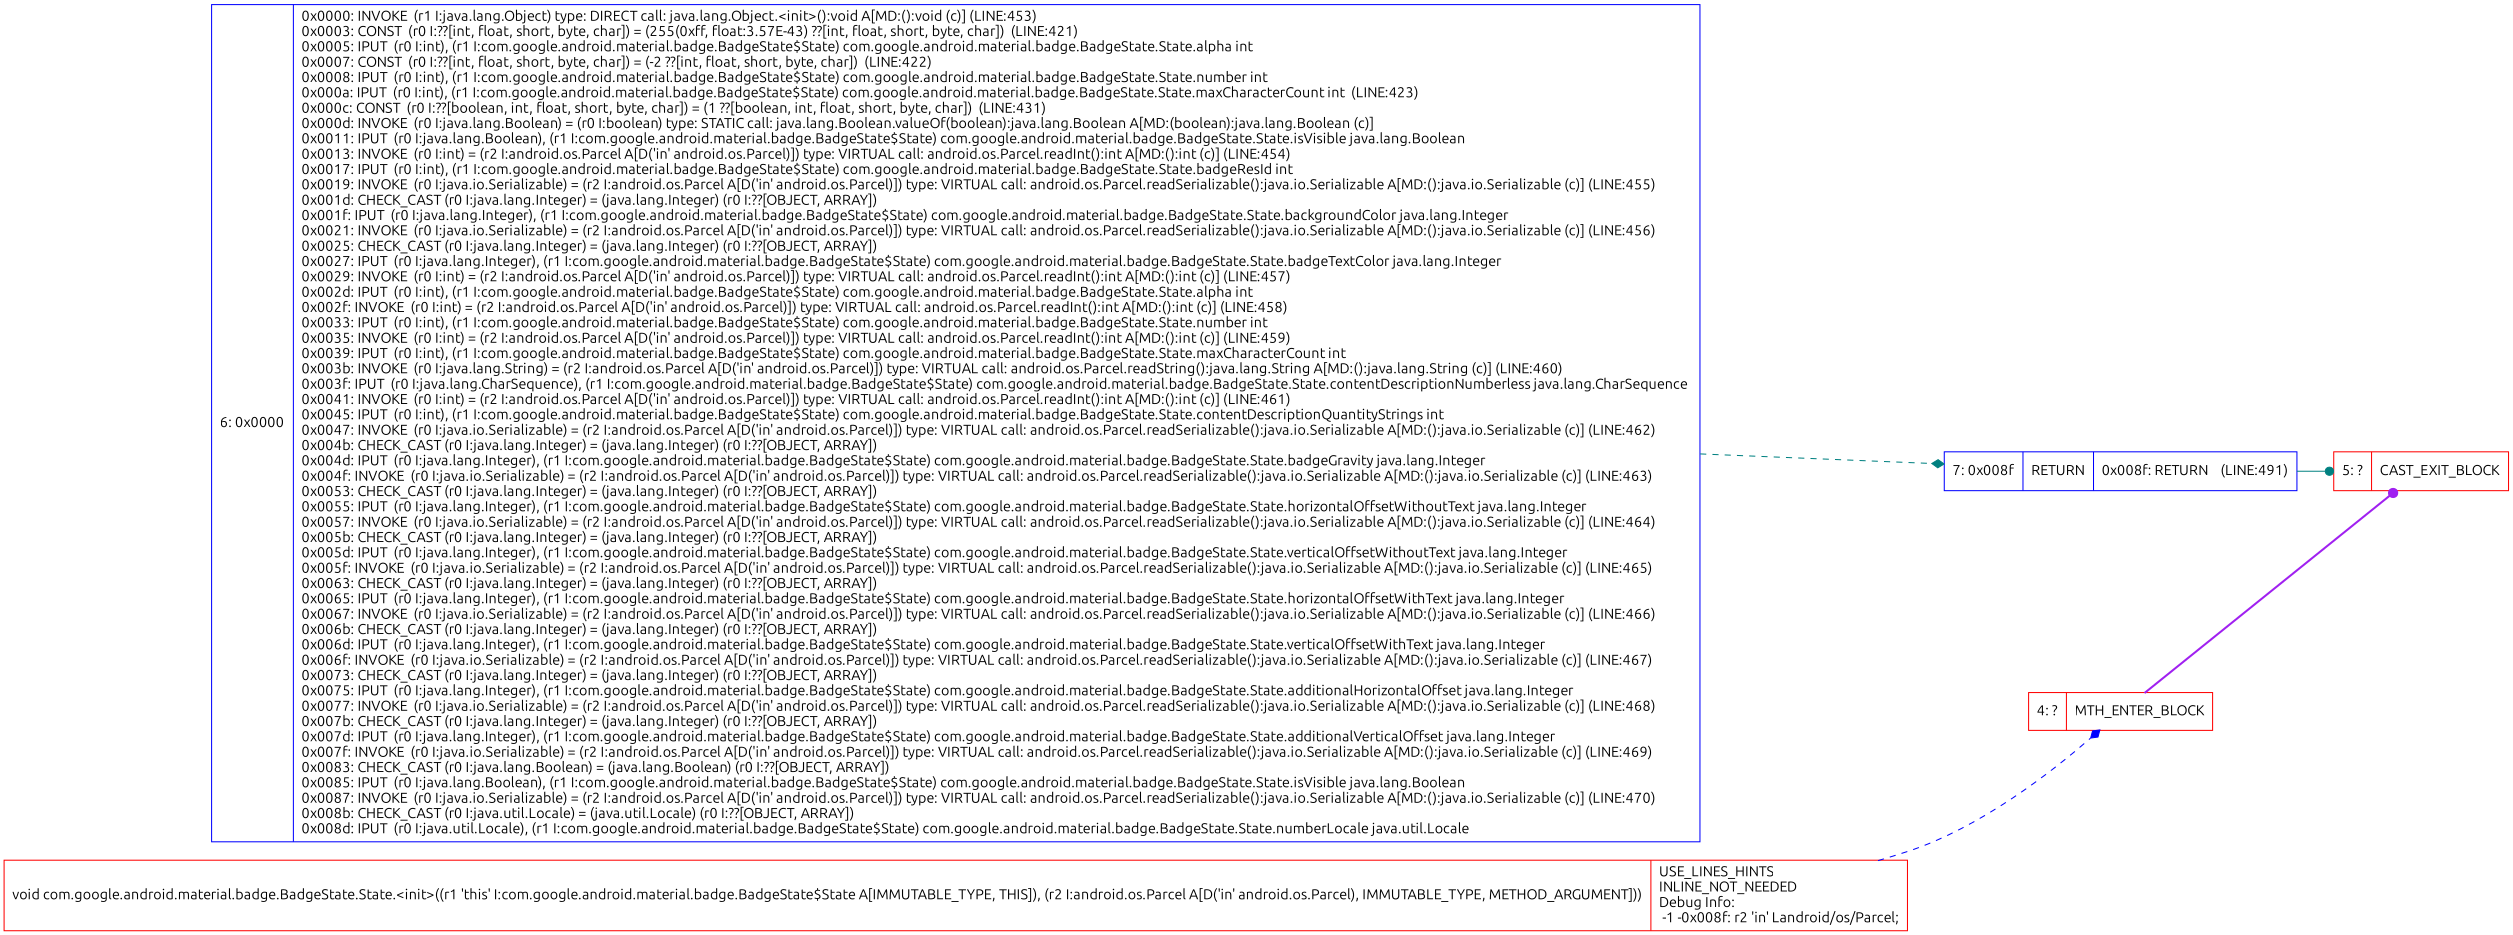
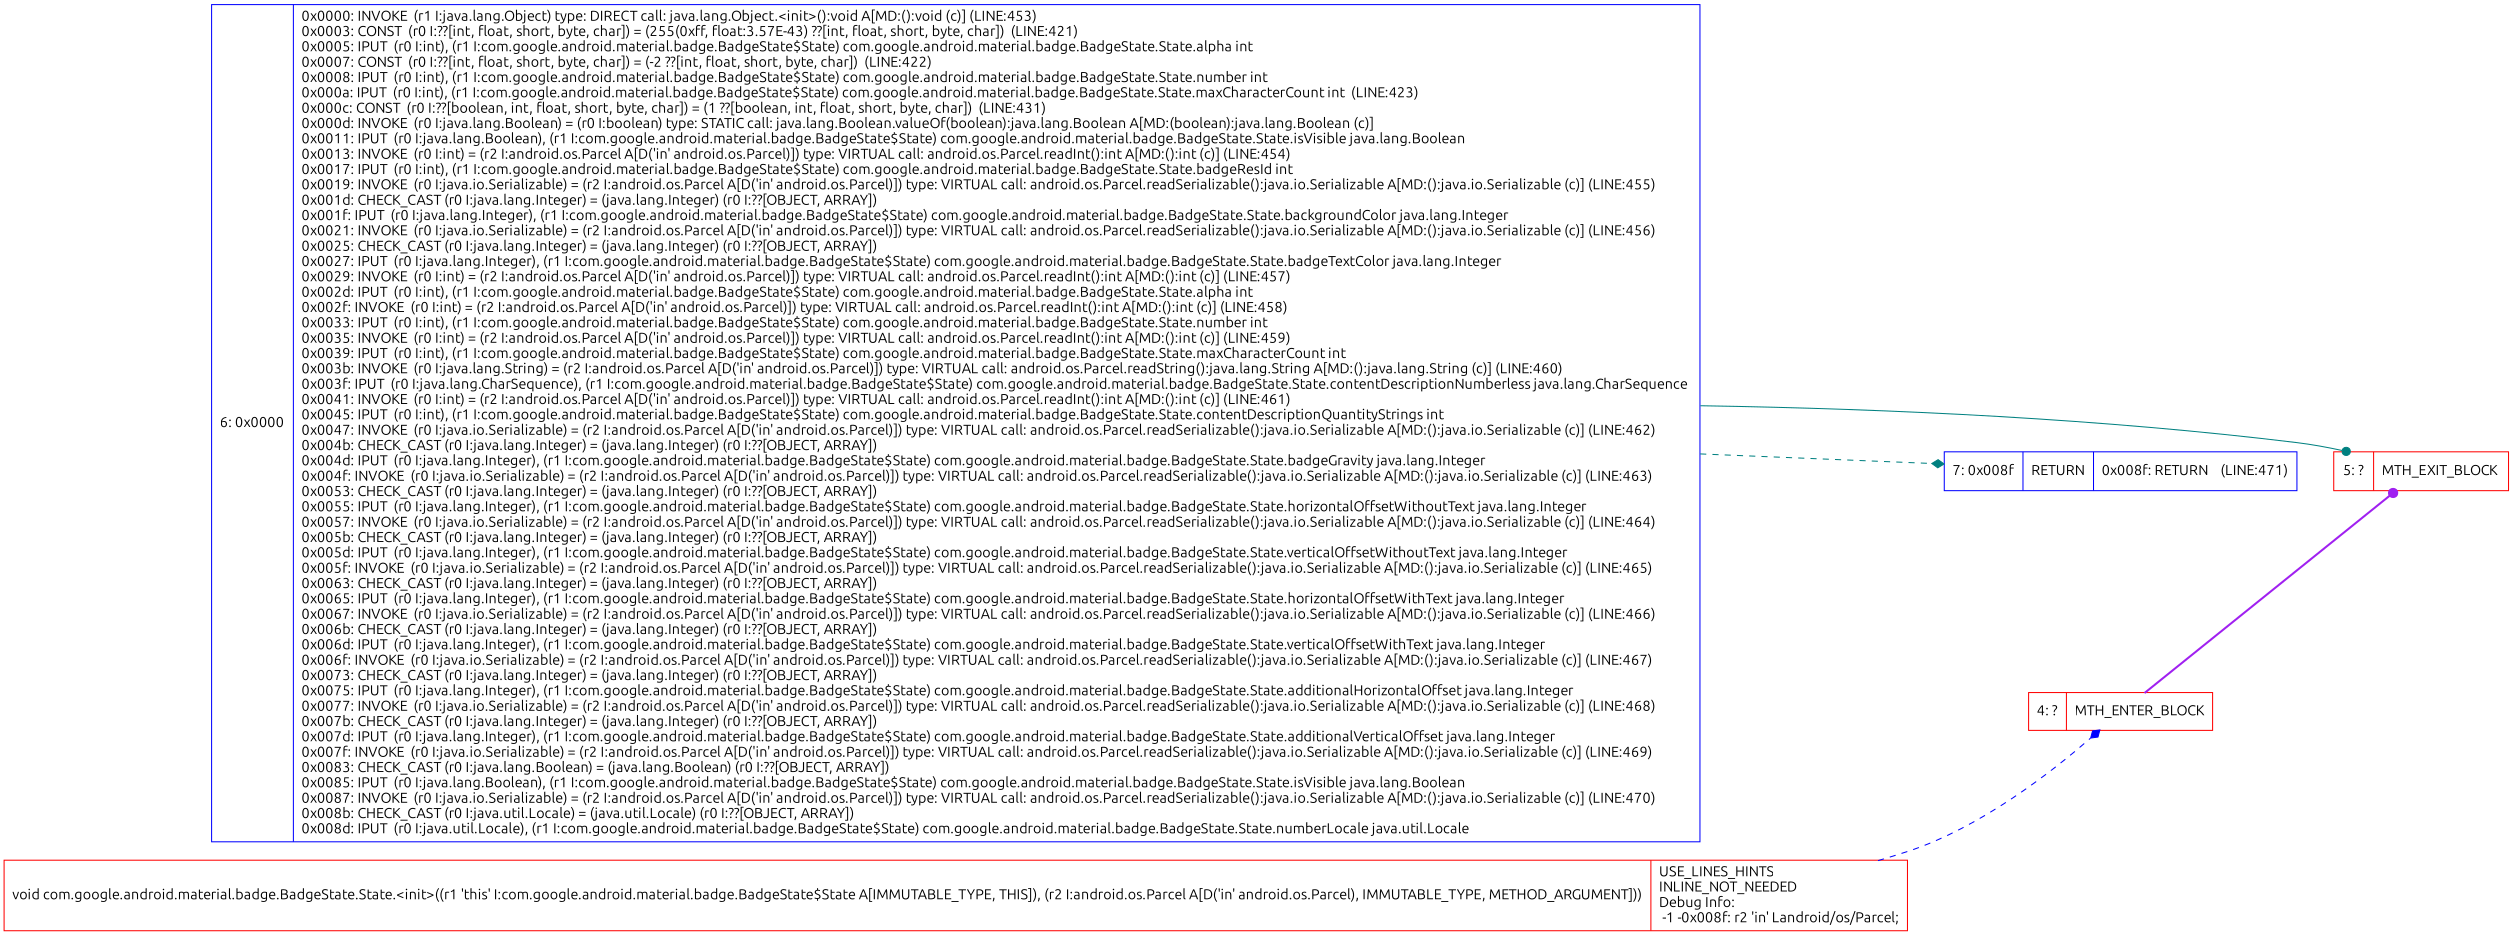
(2195, 471) -> (2195, 471)
(2311, 471) -> (2022, 418)
(2440, 471) -> (2440, 471)
